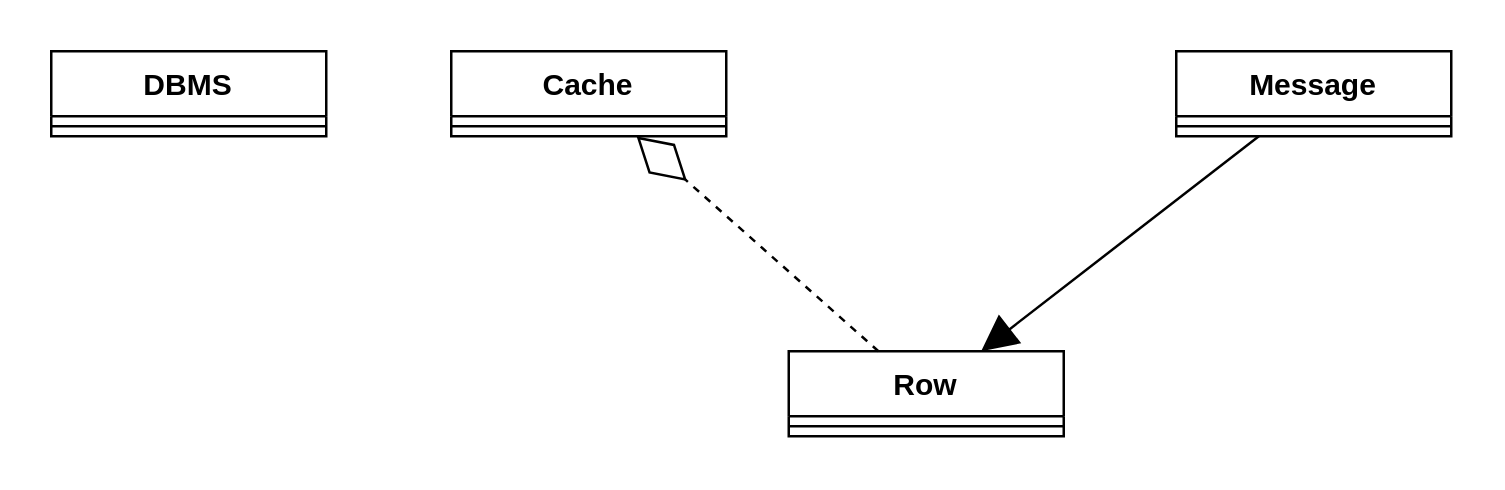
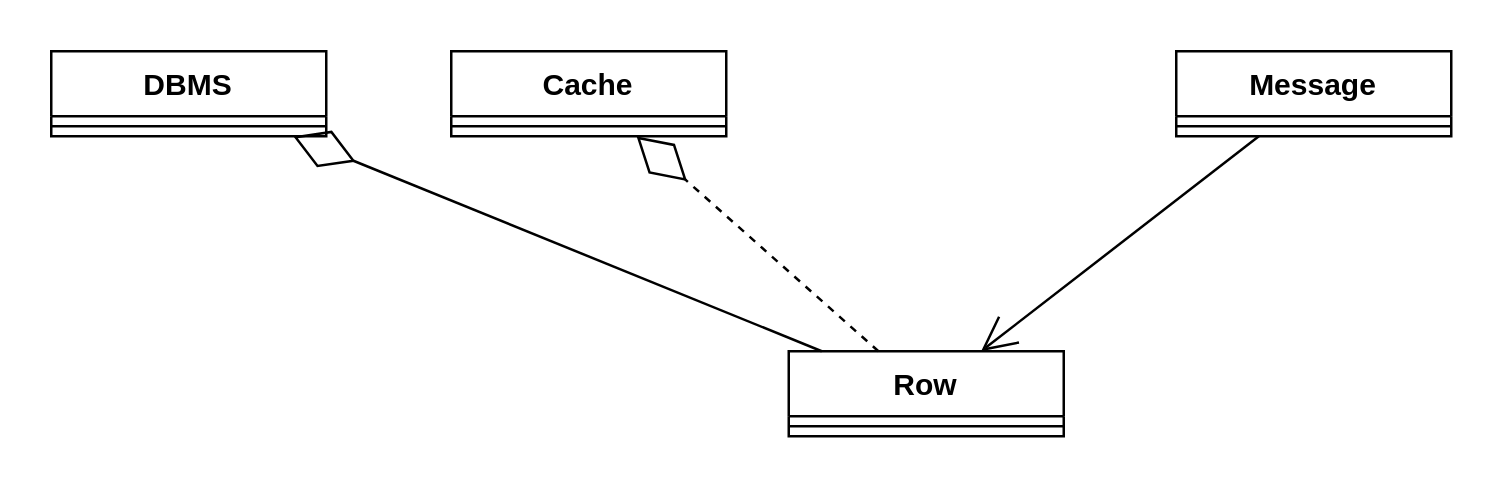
none -> (588, 256)
(1011, 328) -> (1000, 337)
